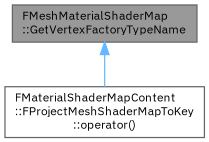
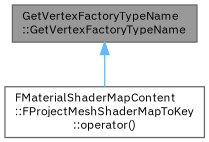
(105, 24) -> (105, 24)
